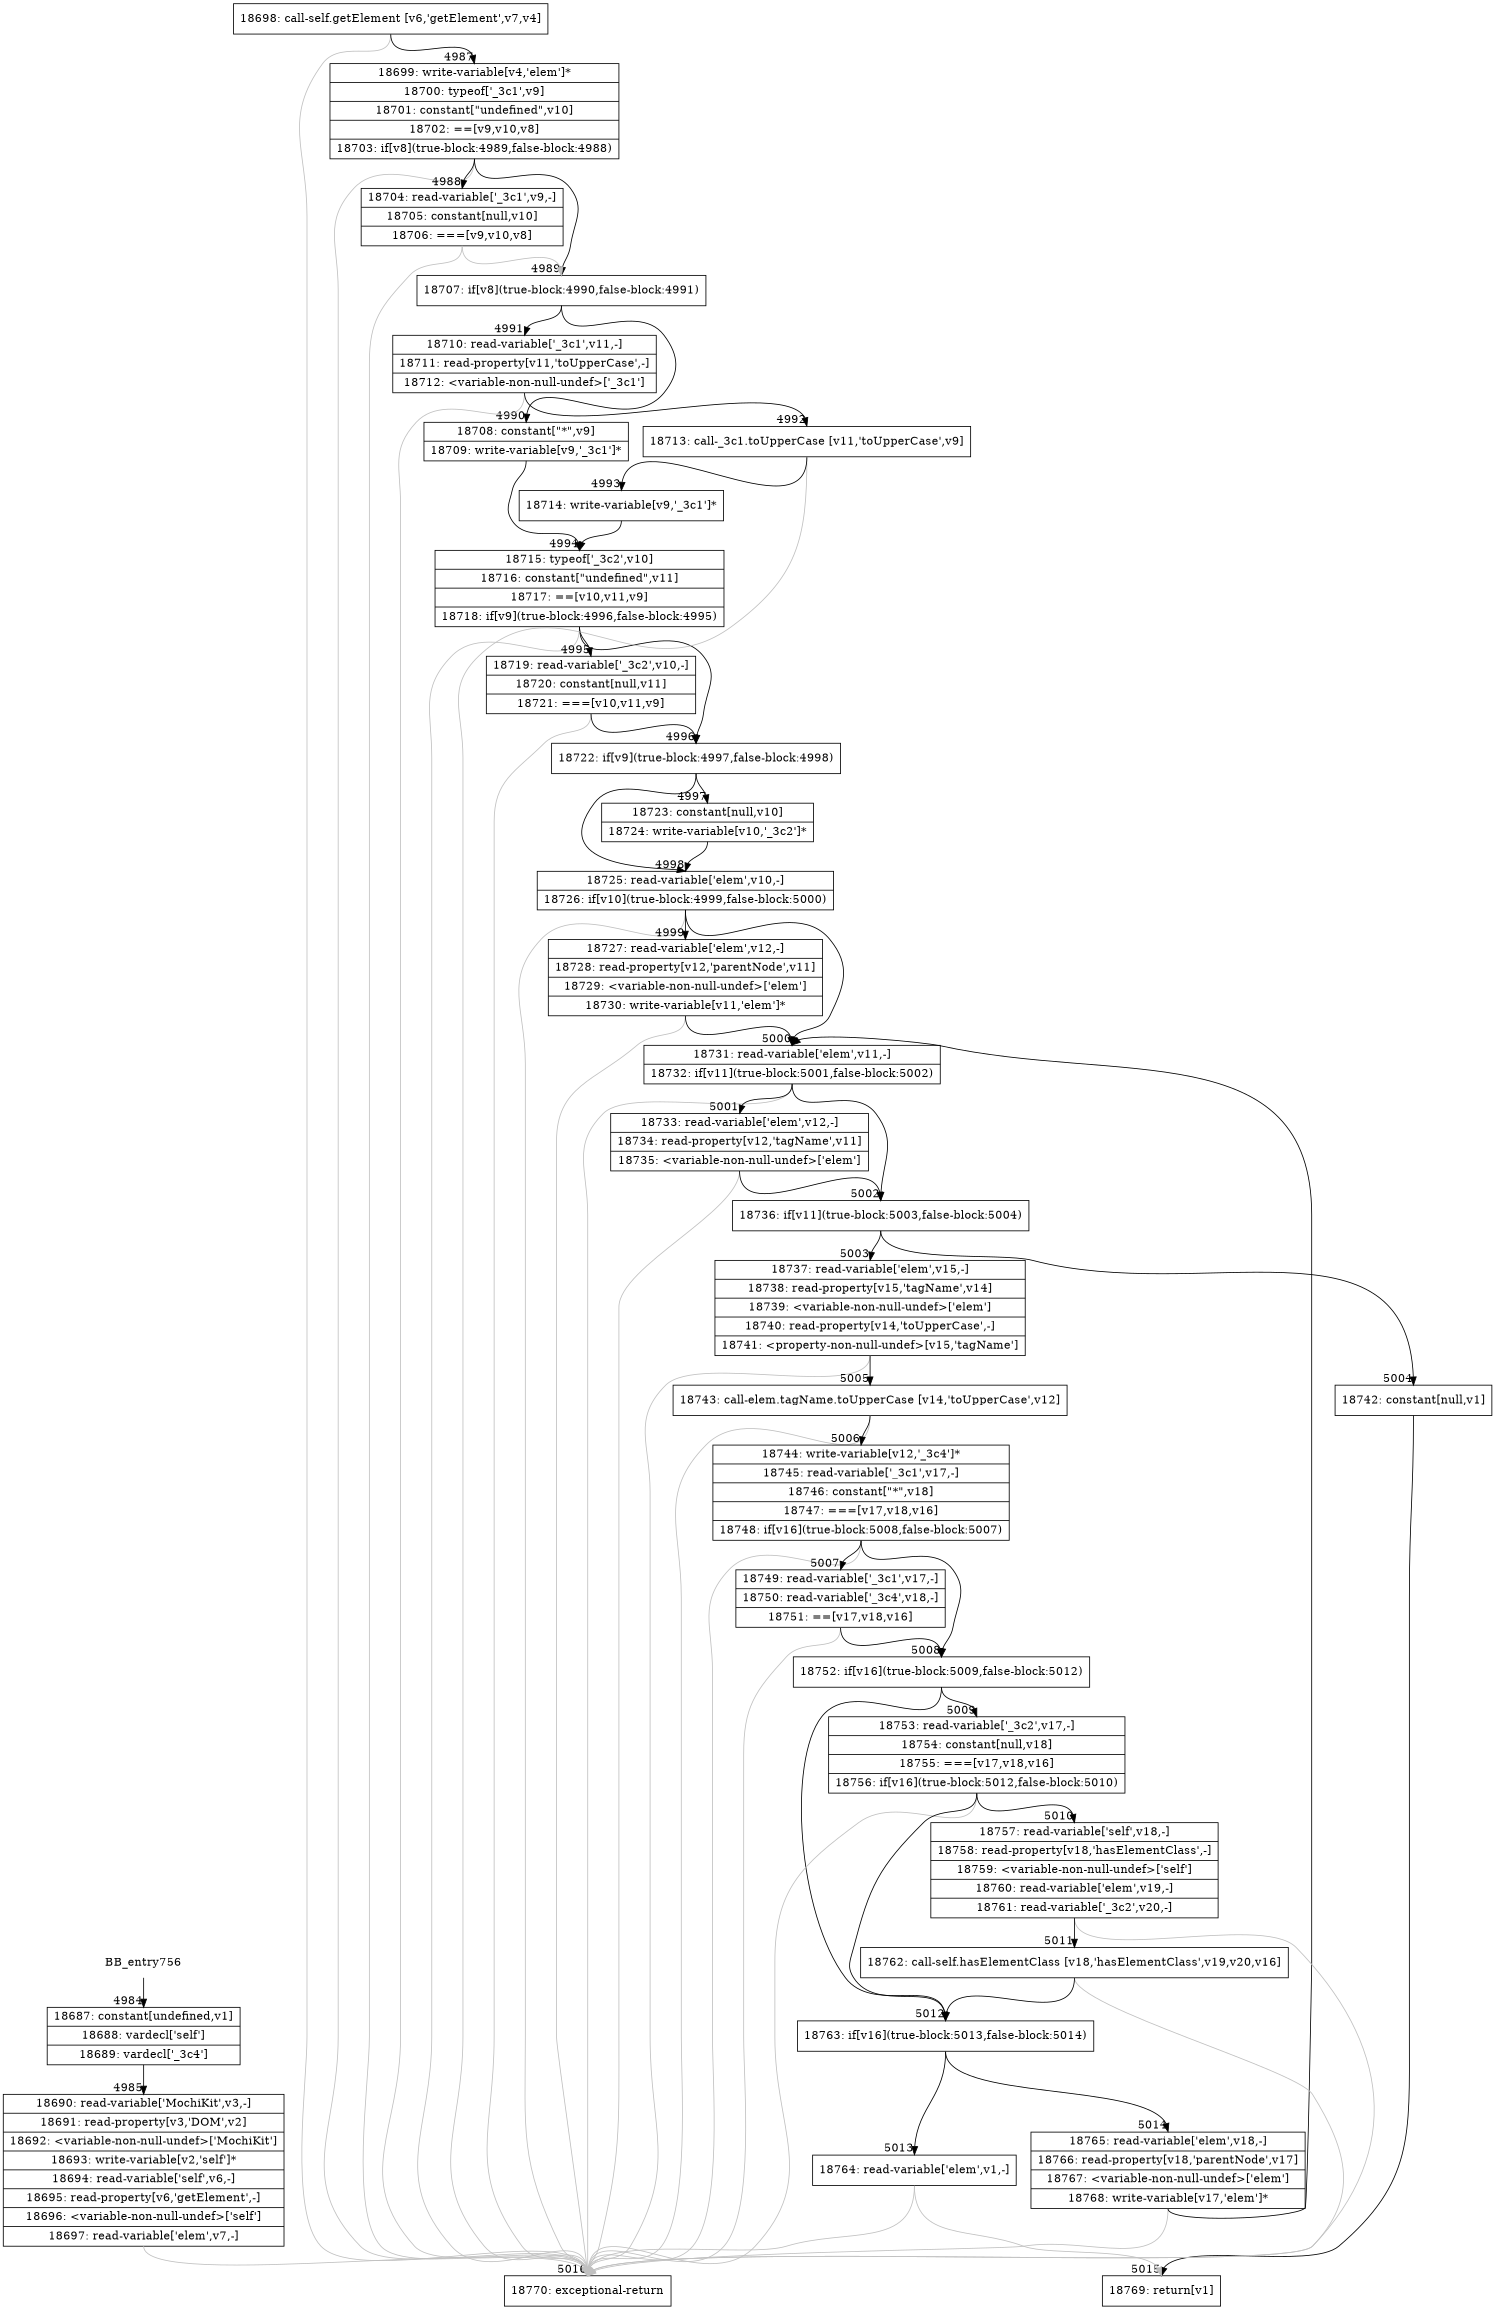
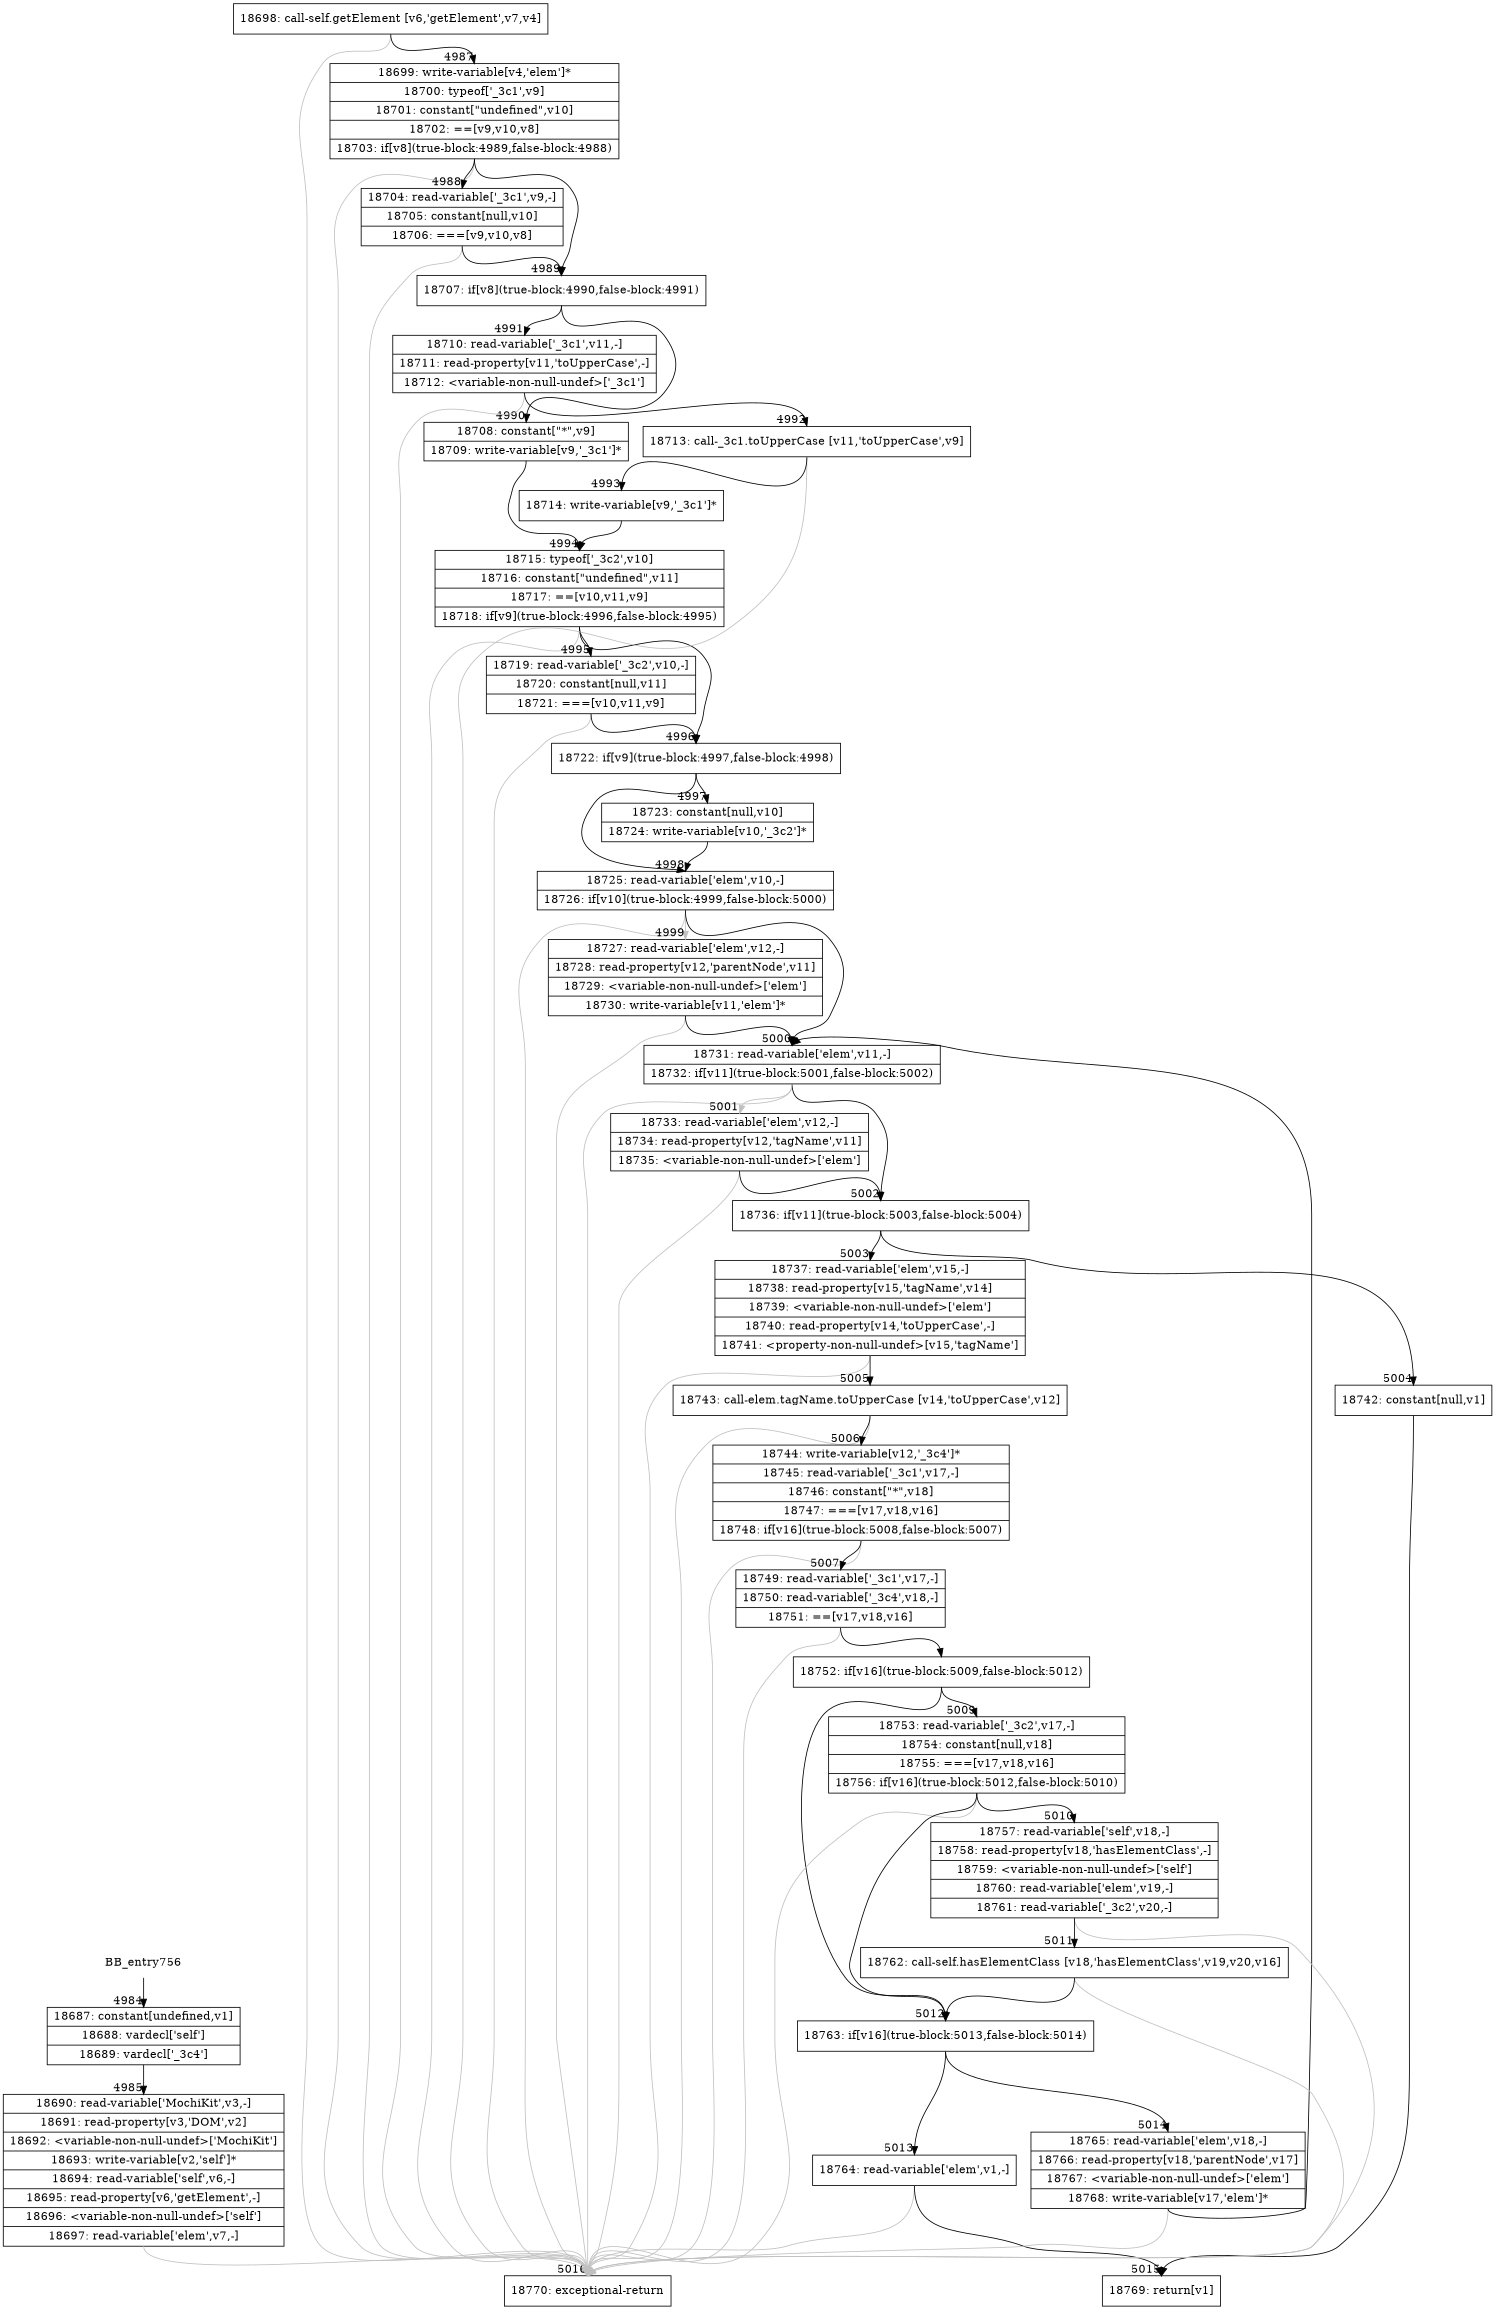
(508, 261) -> (508, 261)
(685, 921) -> (685, 921)
(770, 1098) -> (770, 1098)
(944, 1562) -> none
(1004, 2240) -> (1004, 2240)
